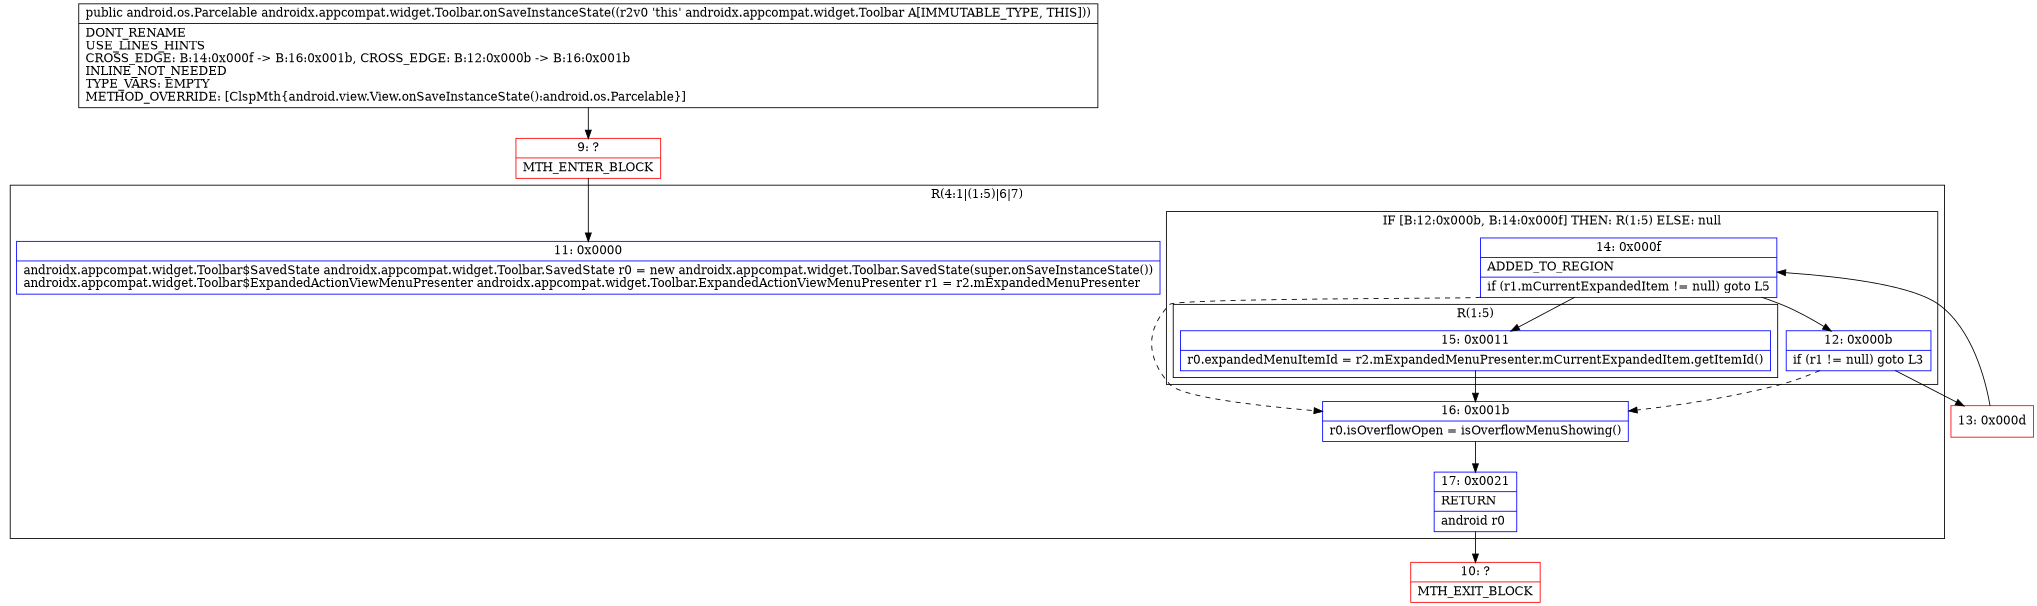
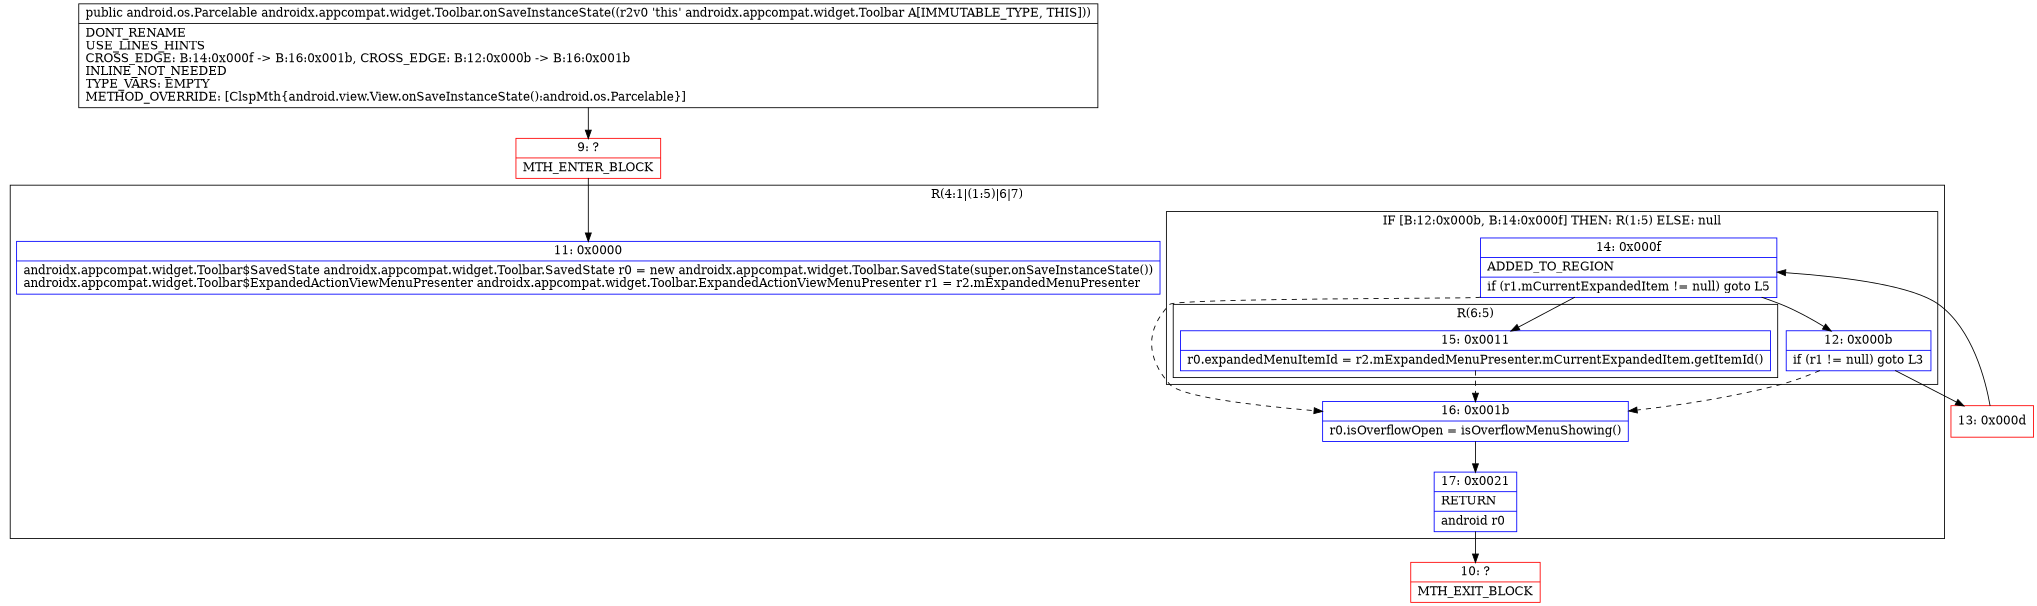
(1475, 314) -> (1475, 314)
(1475, 382) -> (1475, 382)
